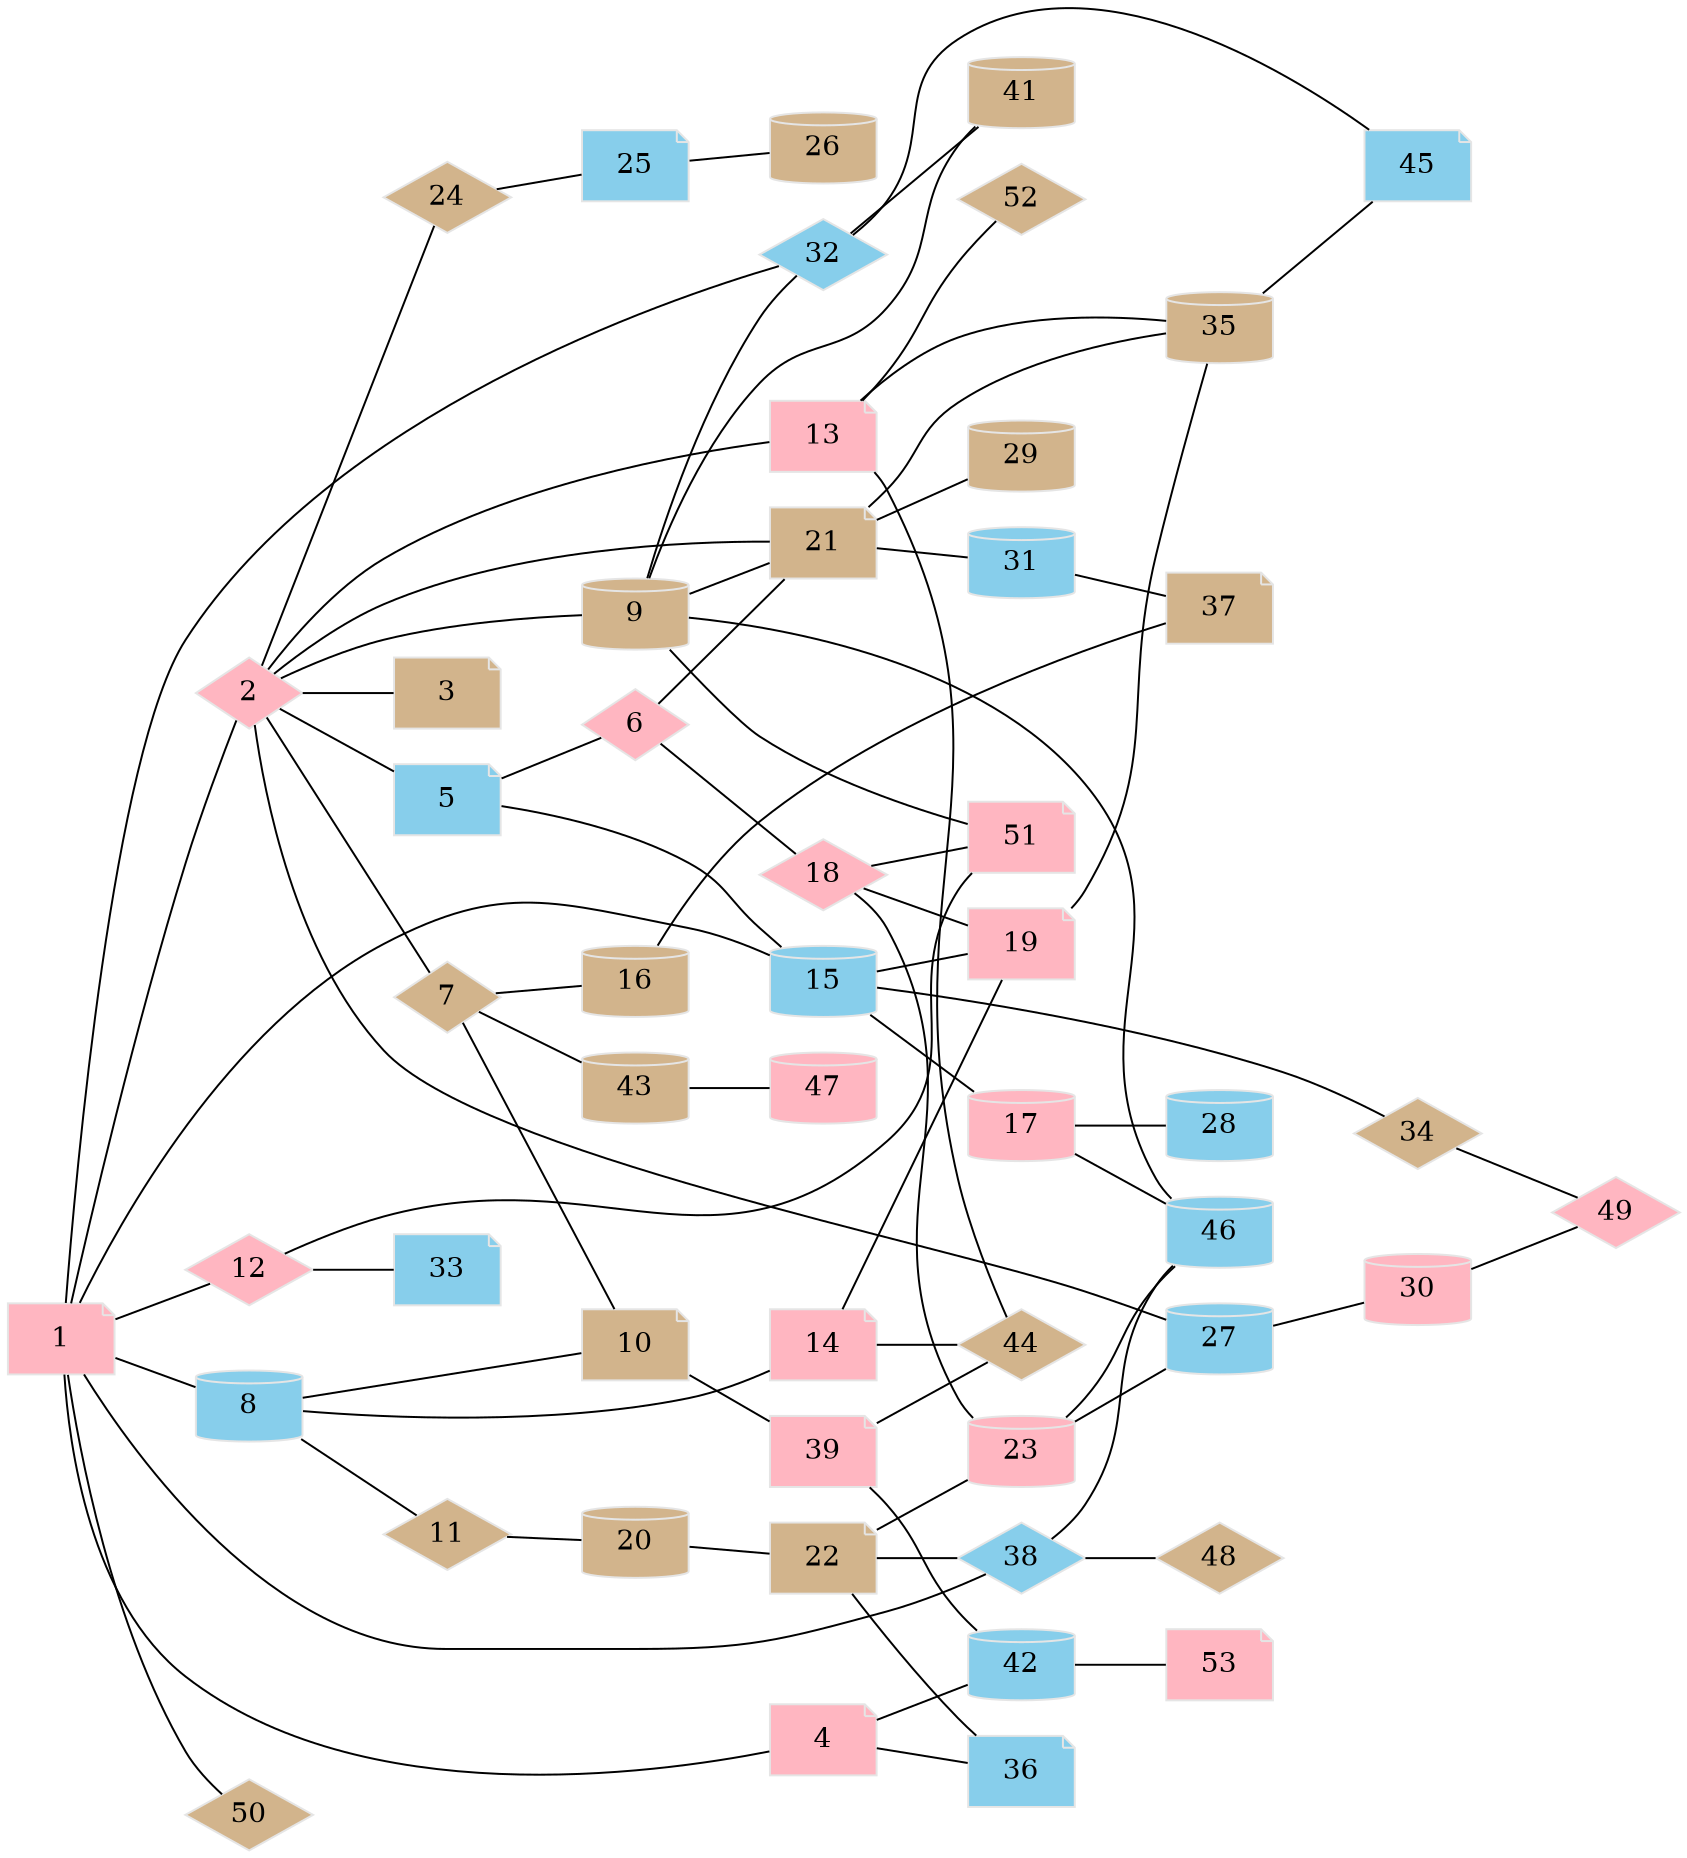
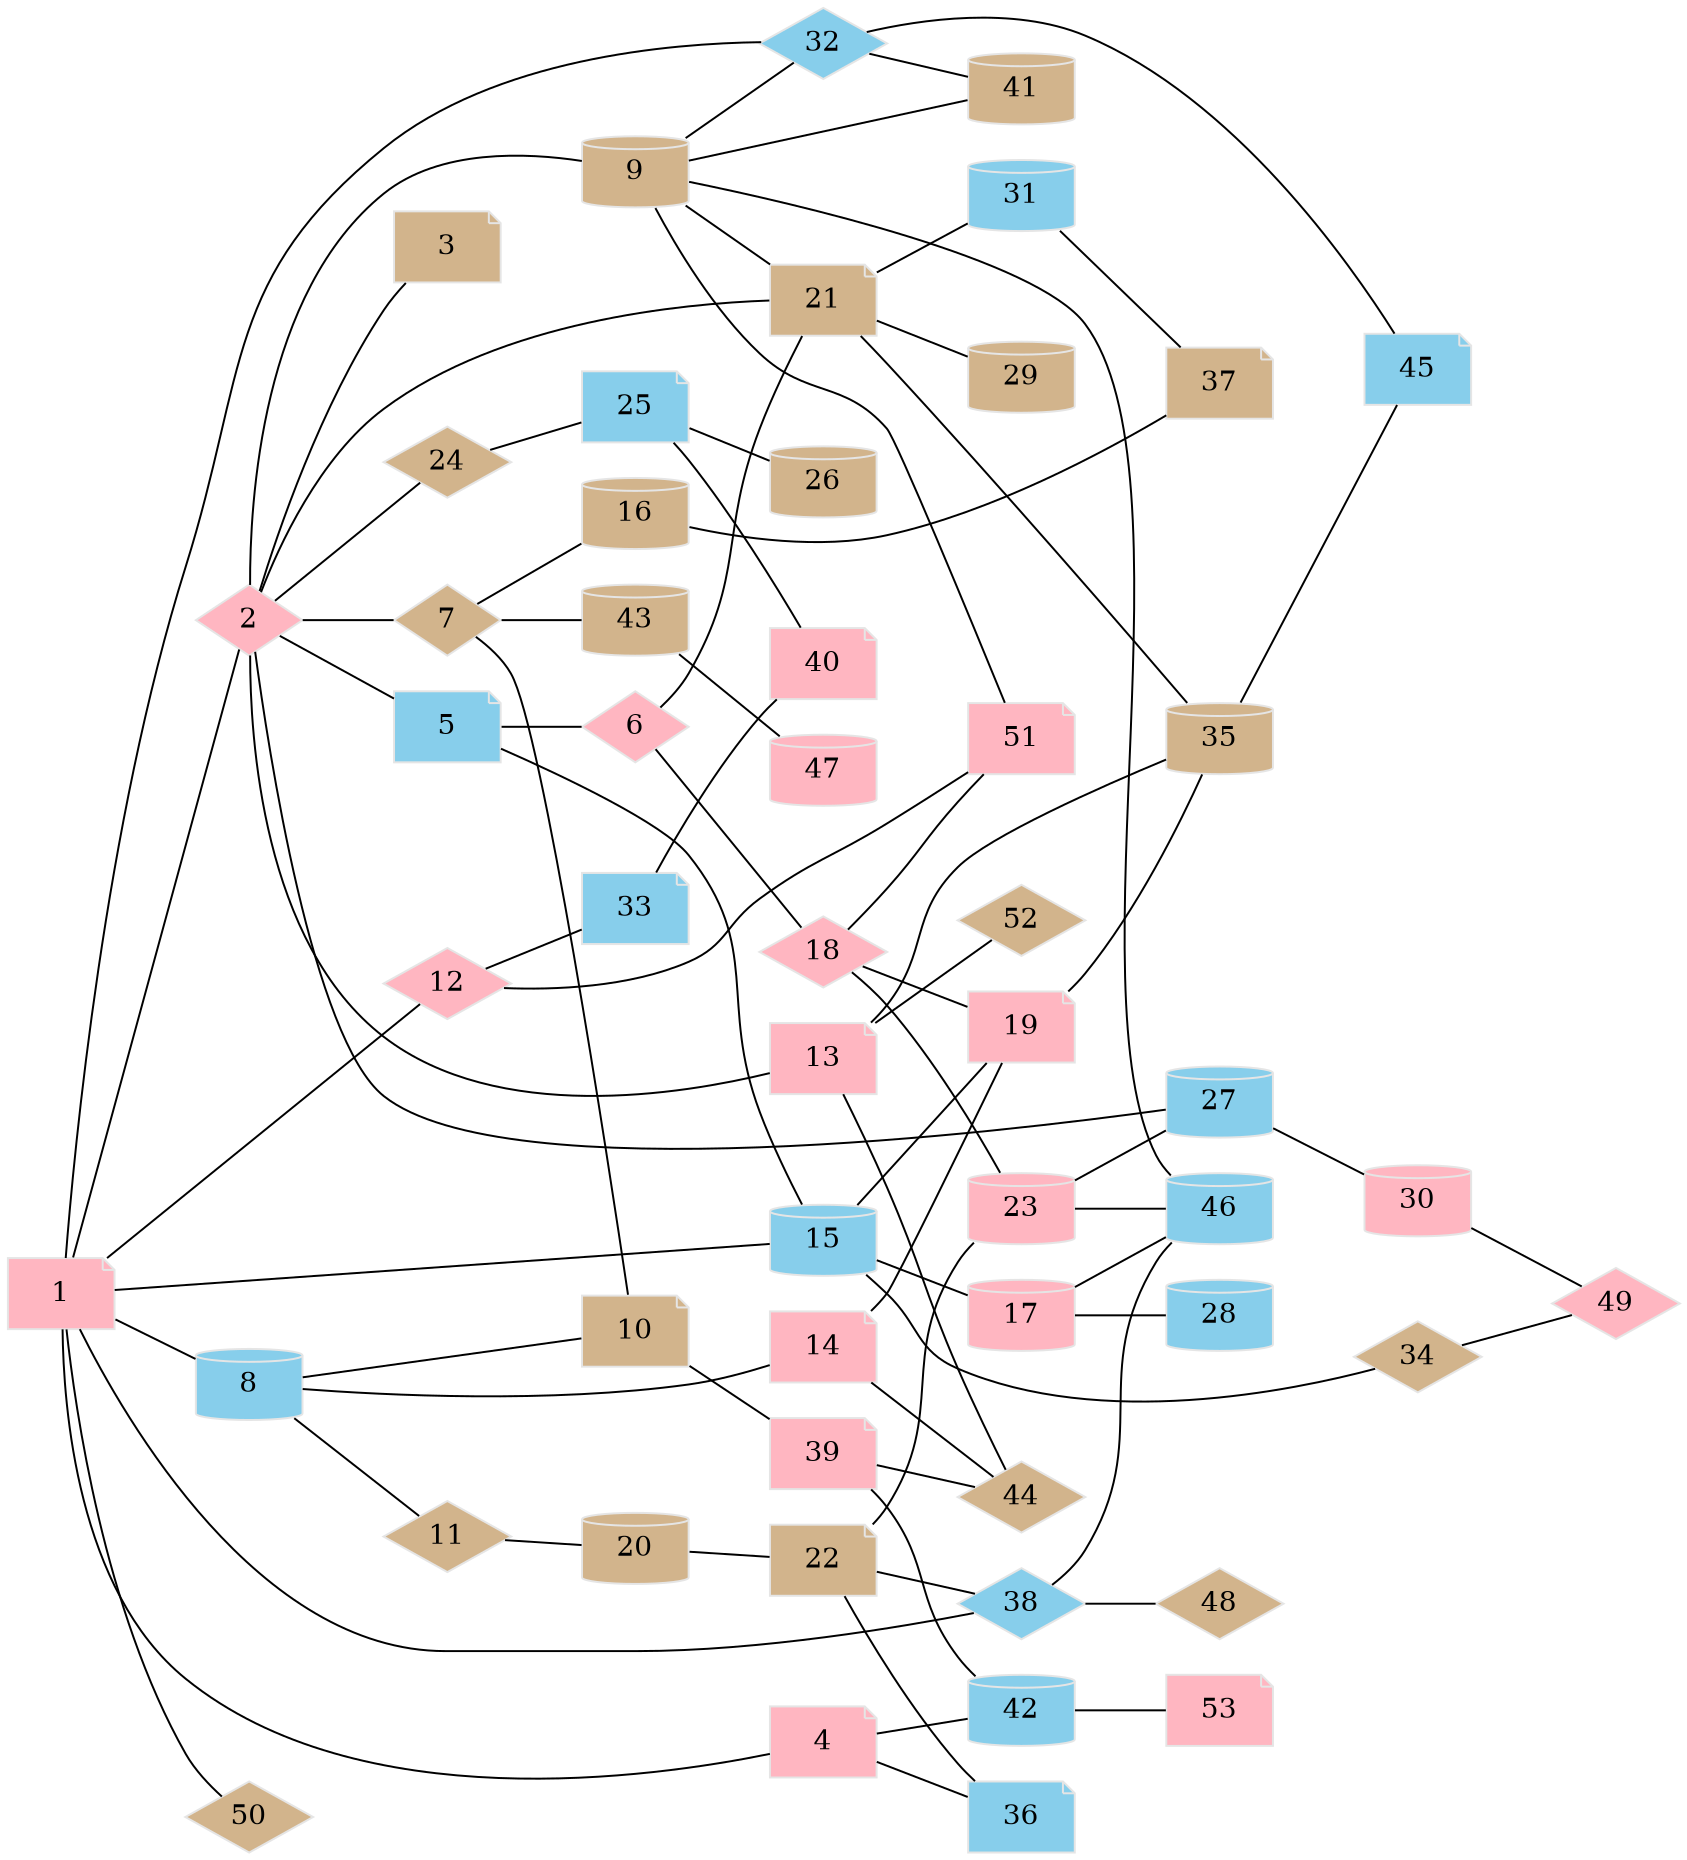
none -> (823, 664)
